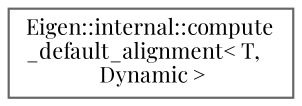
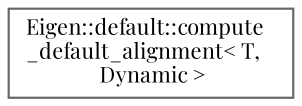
(151, 53) -> (151, 53)
